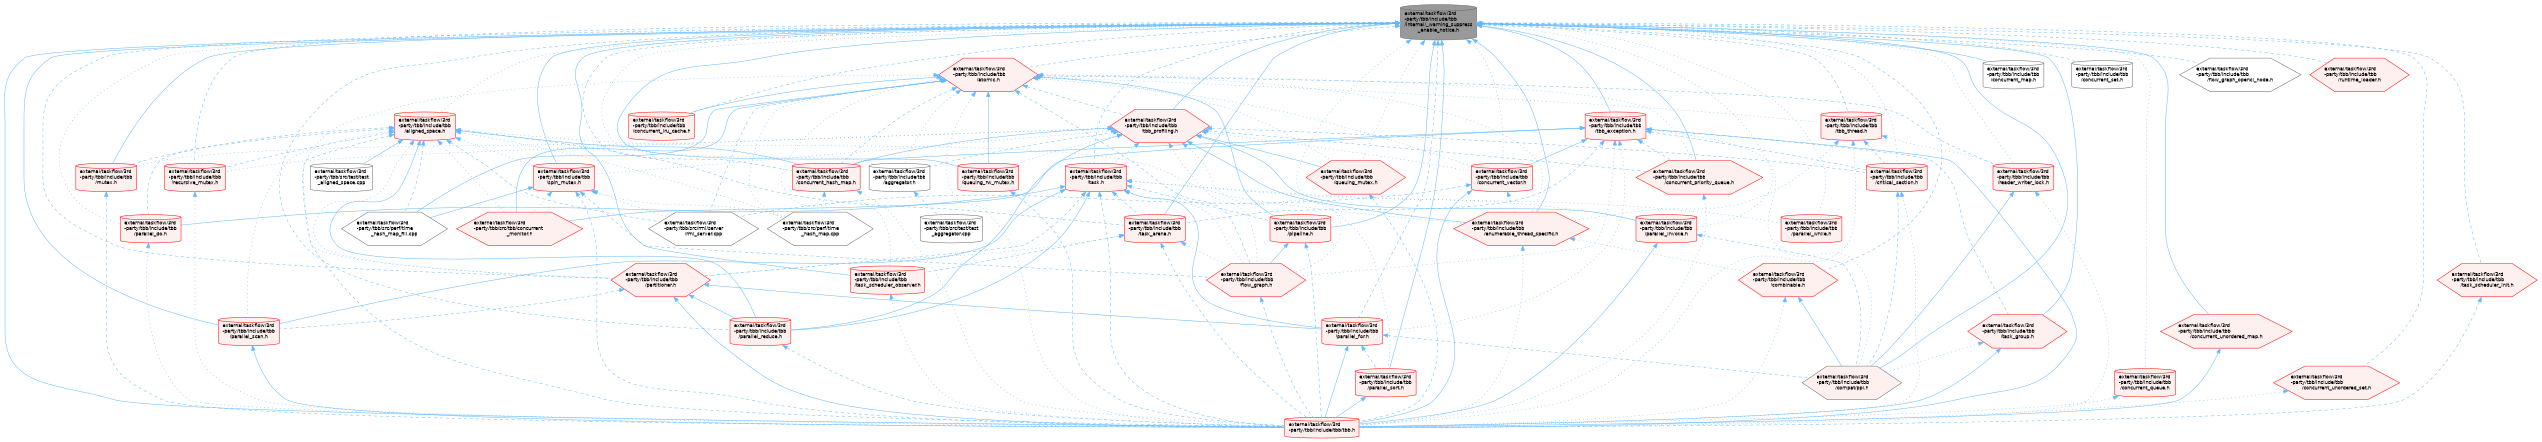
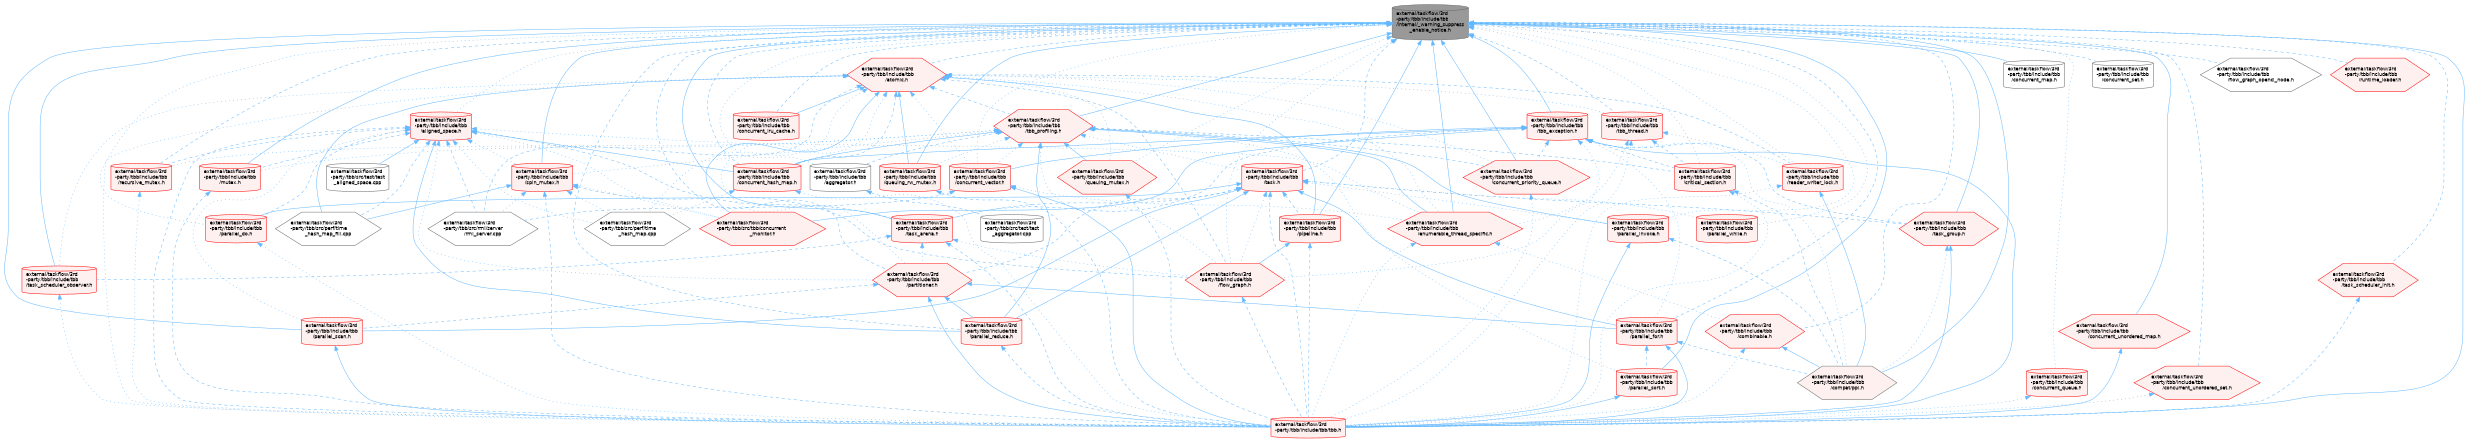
(926, 124) -> none
none -> (1652, 205)
